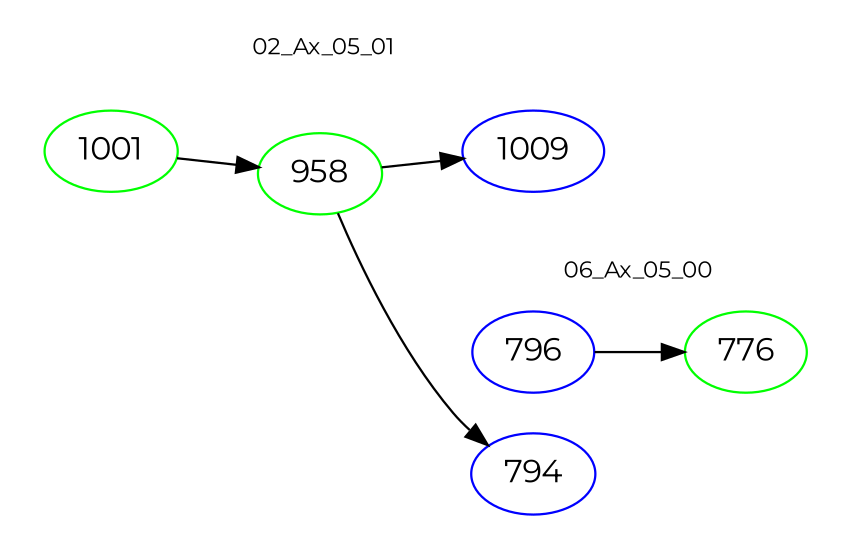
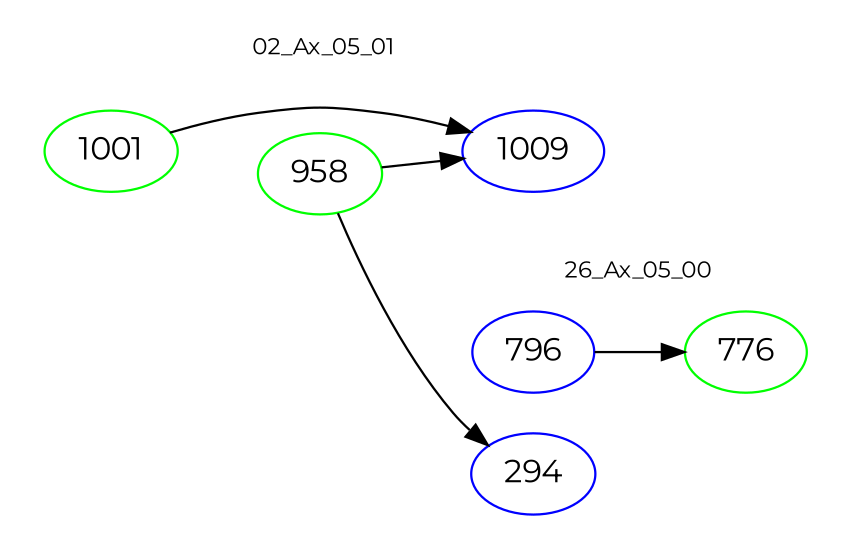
(207, 162) -> (309, 108)
(639, 272) -> (639, 272)
(533, 474) -> (533, 474)
